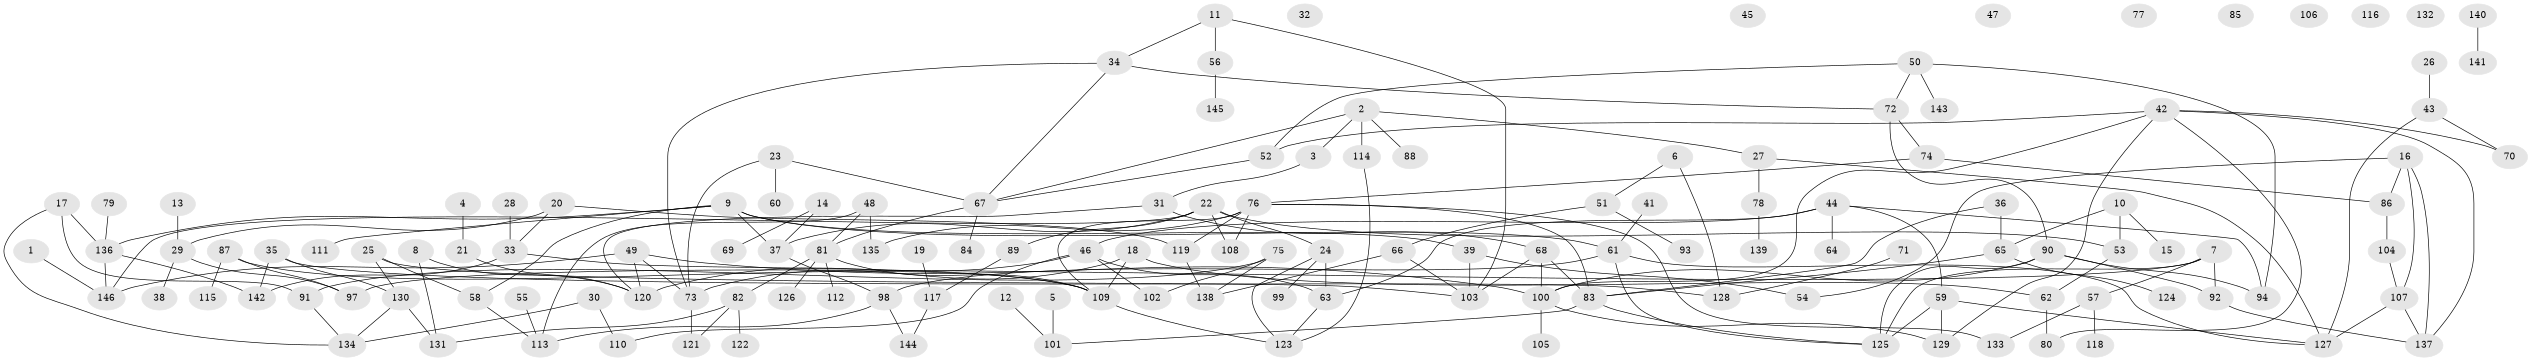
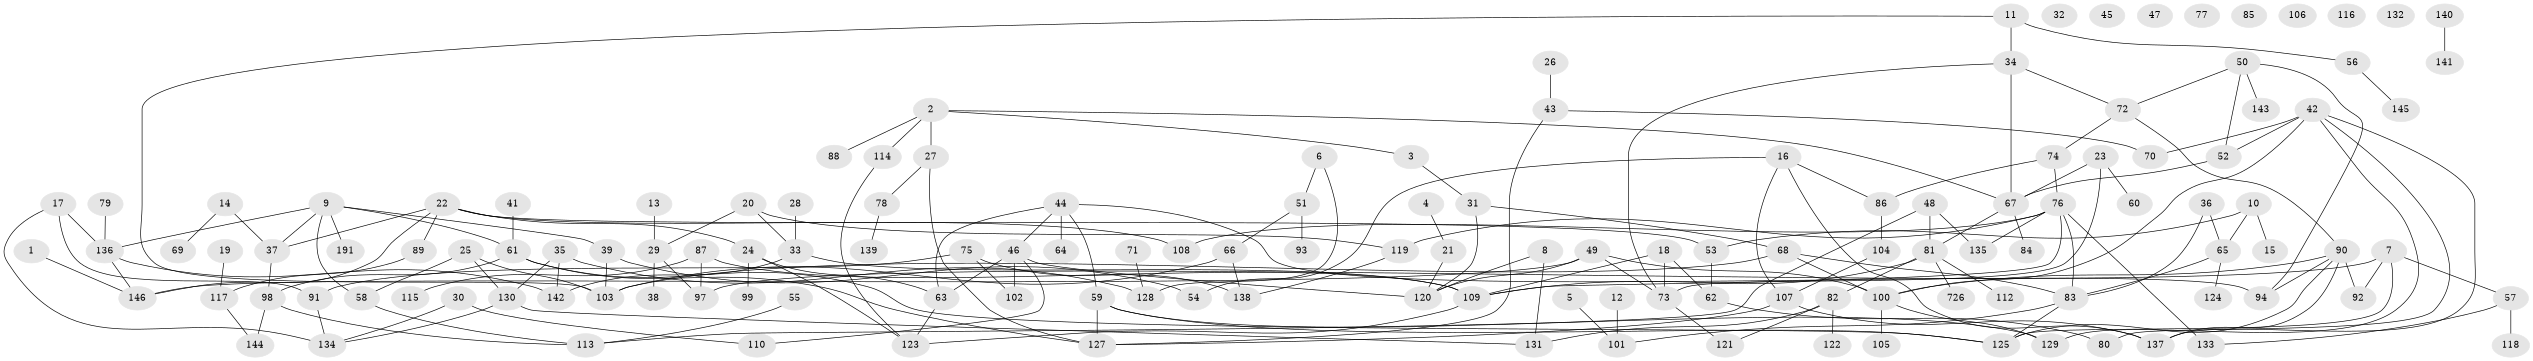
(320, 251) -> (346, 251)
(787, 298) -> (1956, 298)
(2321, 328) -> (2287, 321)
